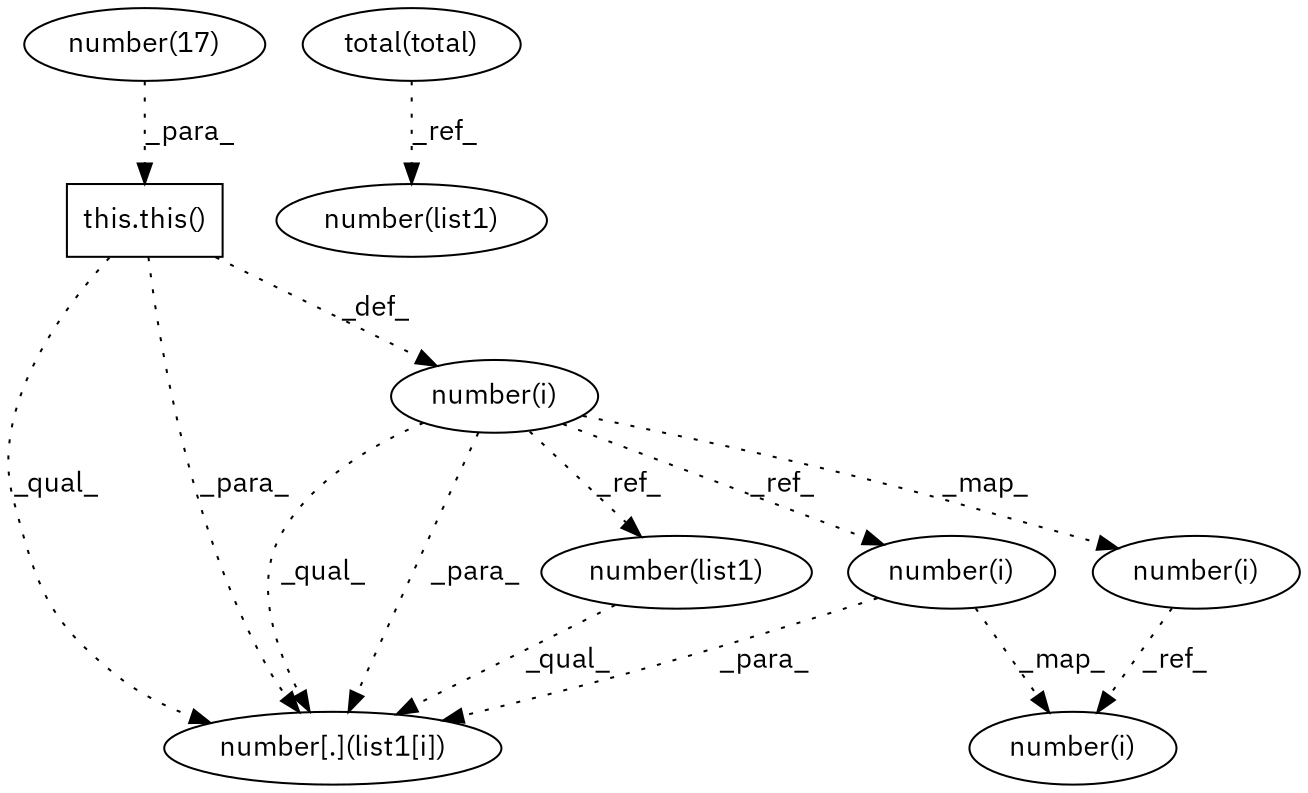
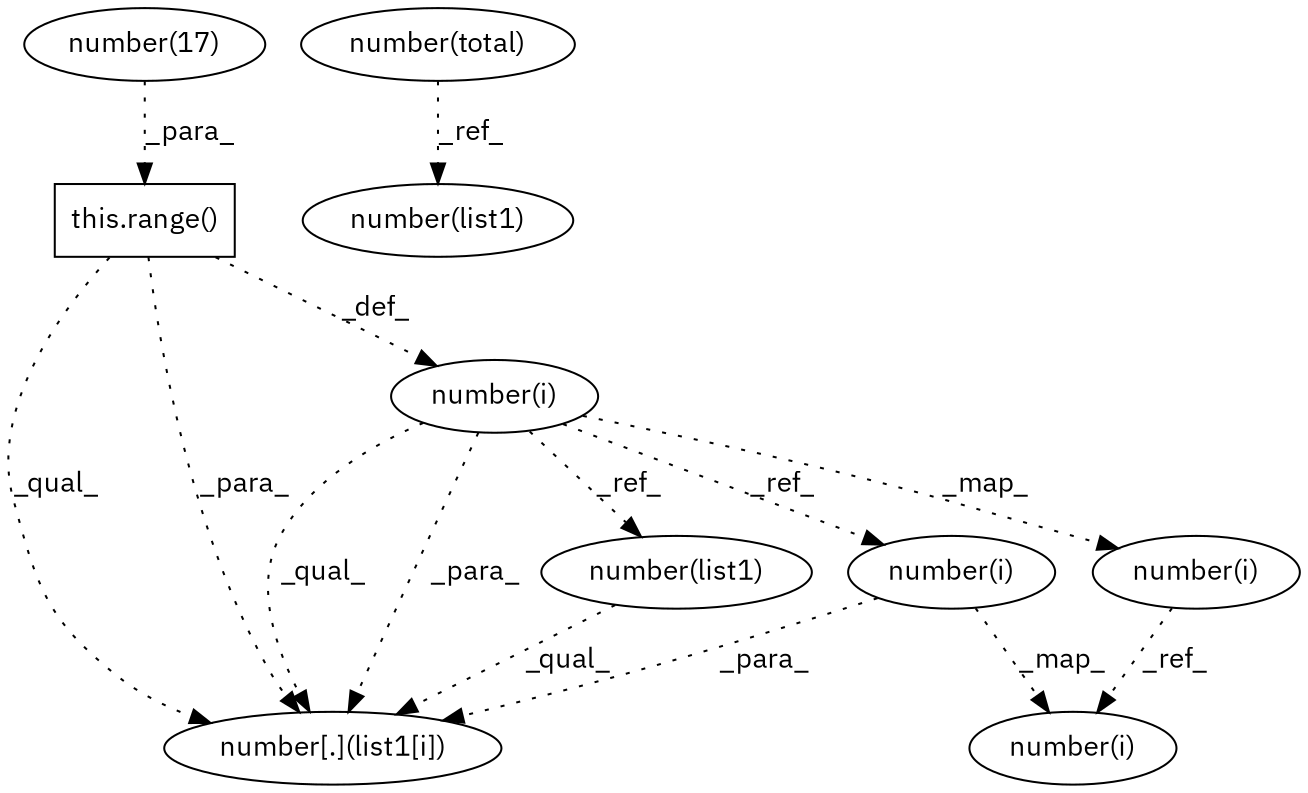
(412, 44) -> (438, 44)
(145, 220) -> (145, 220)
